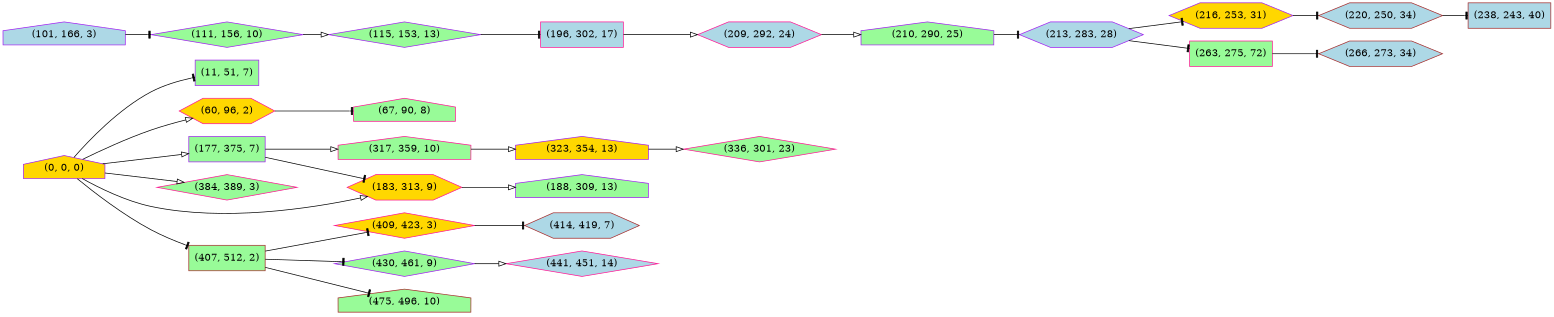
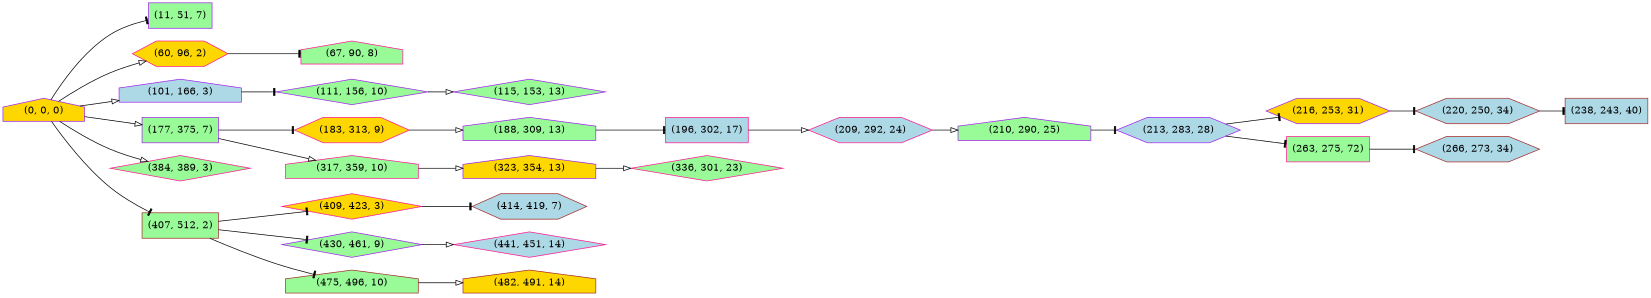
(509, 35) -> (629, 130)
(219, 213) -> (96, 104)
none -> (529, 283)
